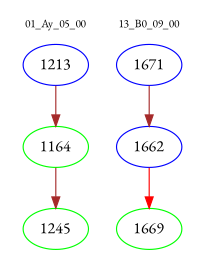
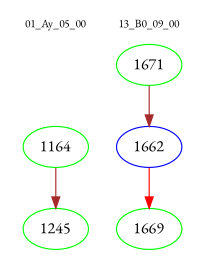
(56, 65) -> none
(149, 65) -> (149, 65)
